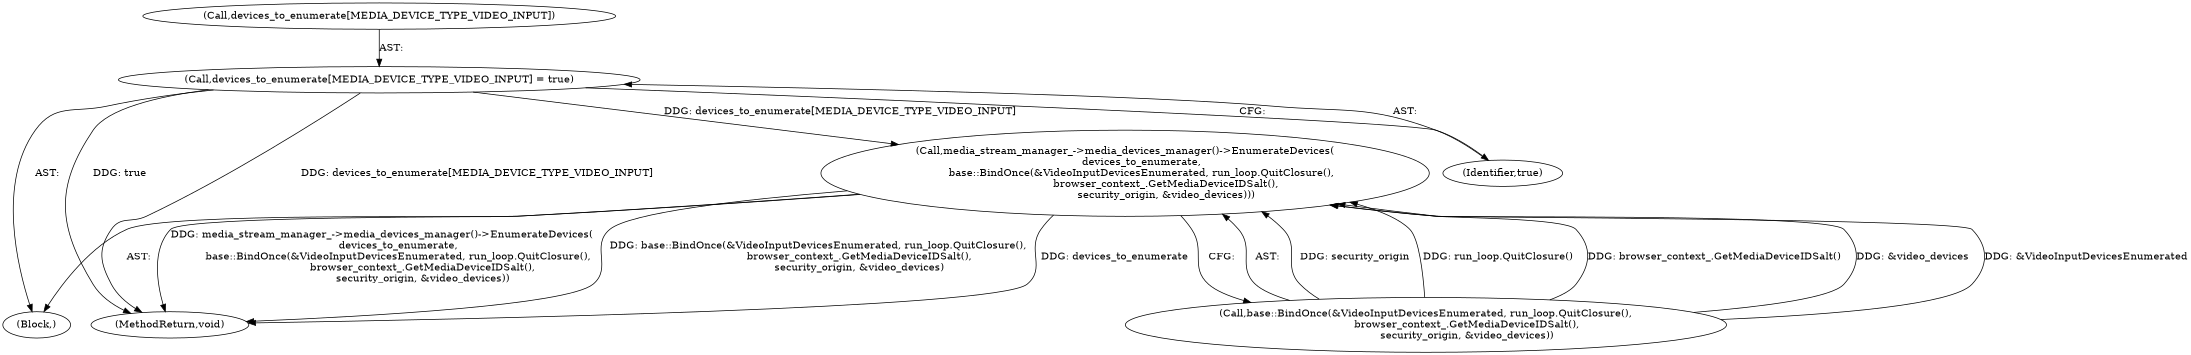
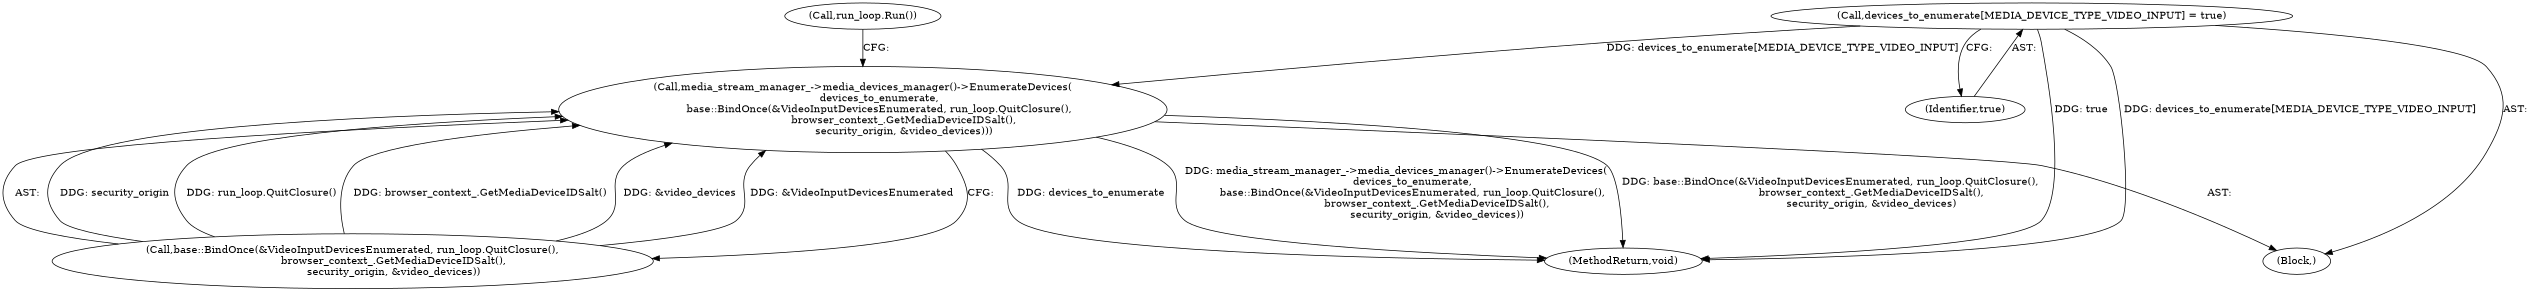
(379, 16) -> none
none -> (863, 16)
